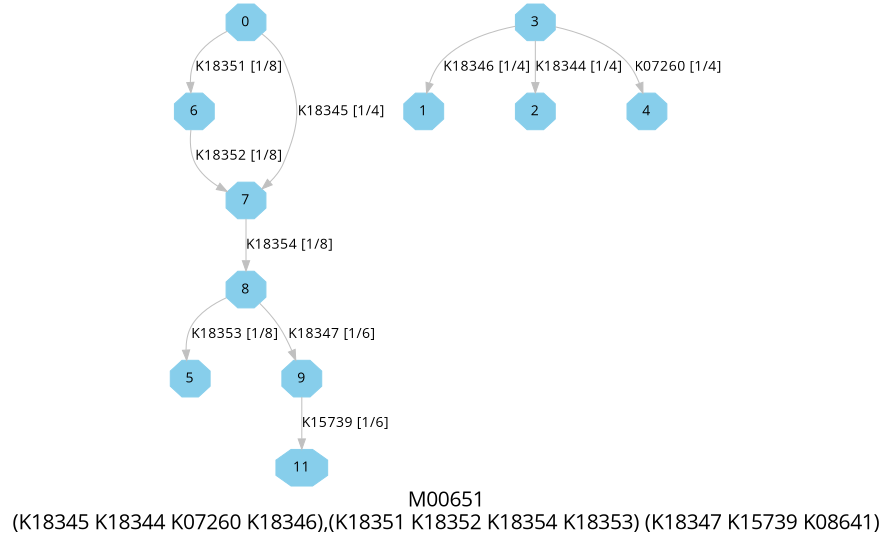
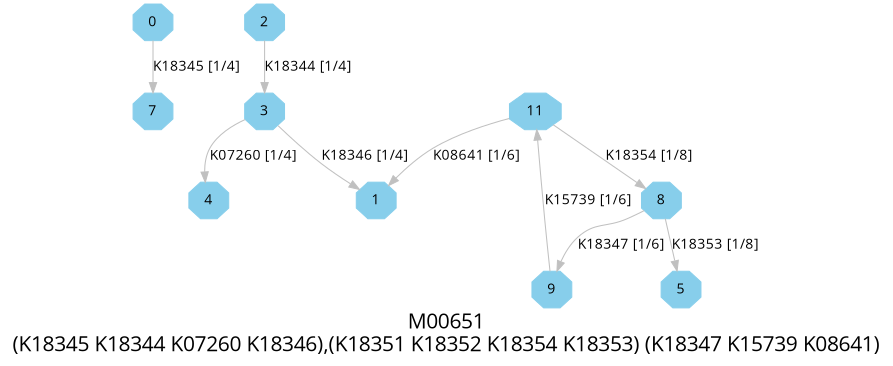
(535, 62) -> (265, 62)
(194, 111) -> none
none -> (448, 140)
(246, 240) -> (595, 154)
